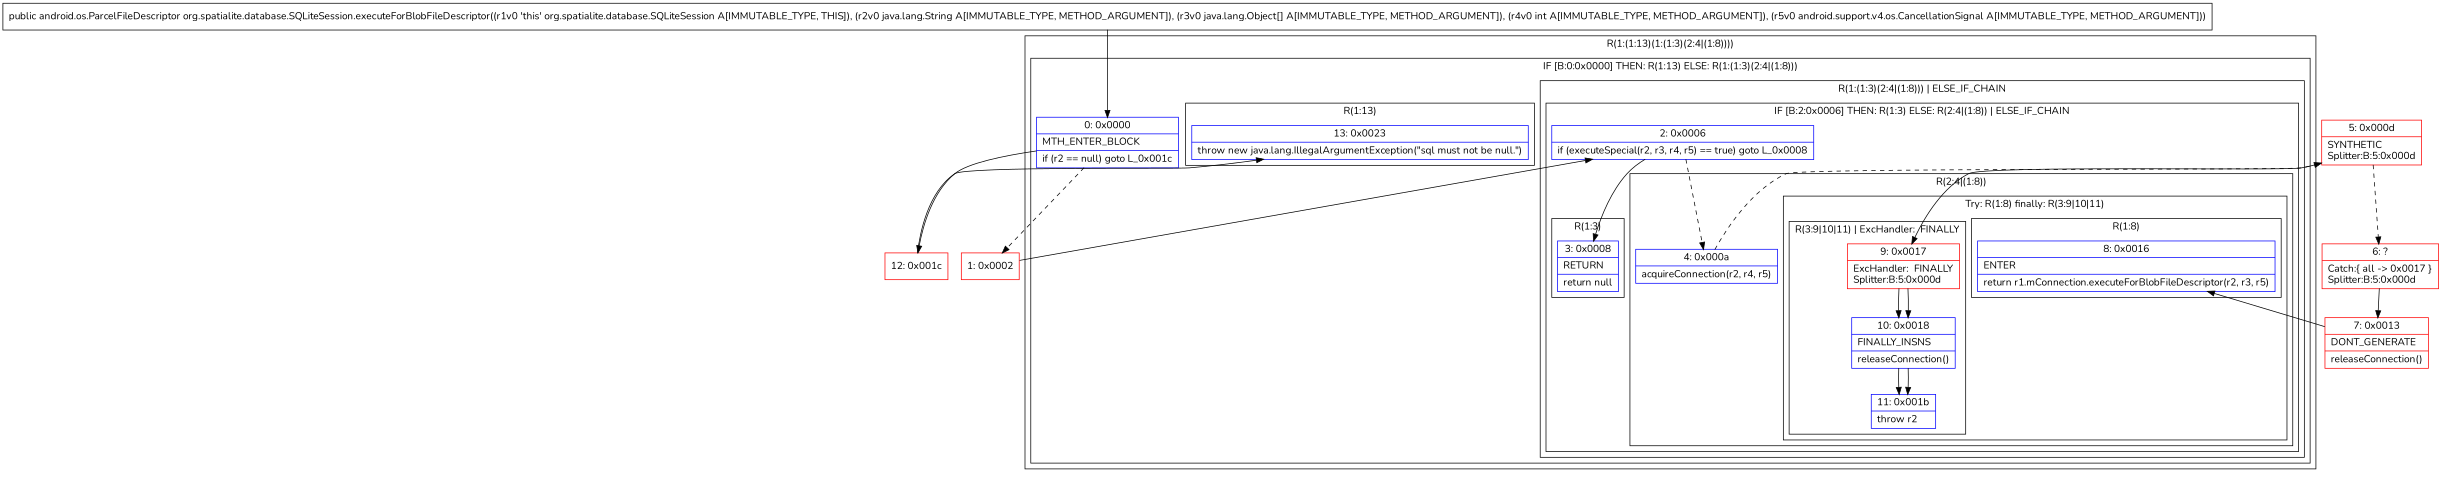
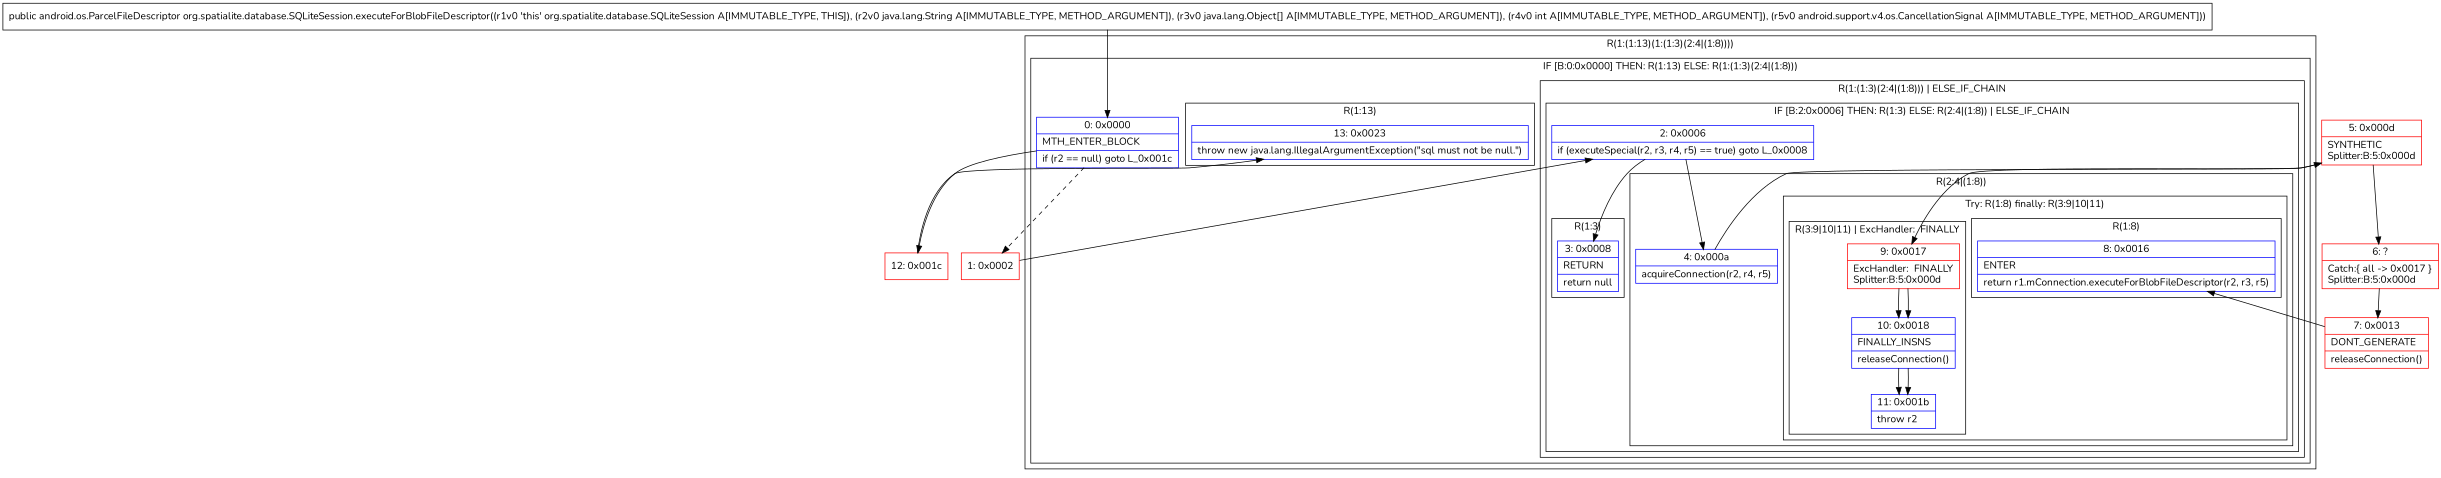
(1998, 170) -> (1998, 170)
(1694, 201) -> (1694, 201)
(2376, 201) -> (2376, 201)
